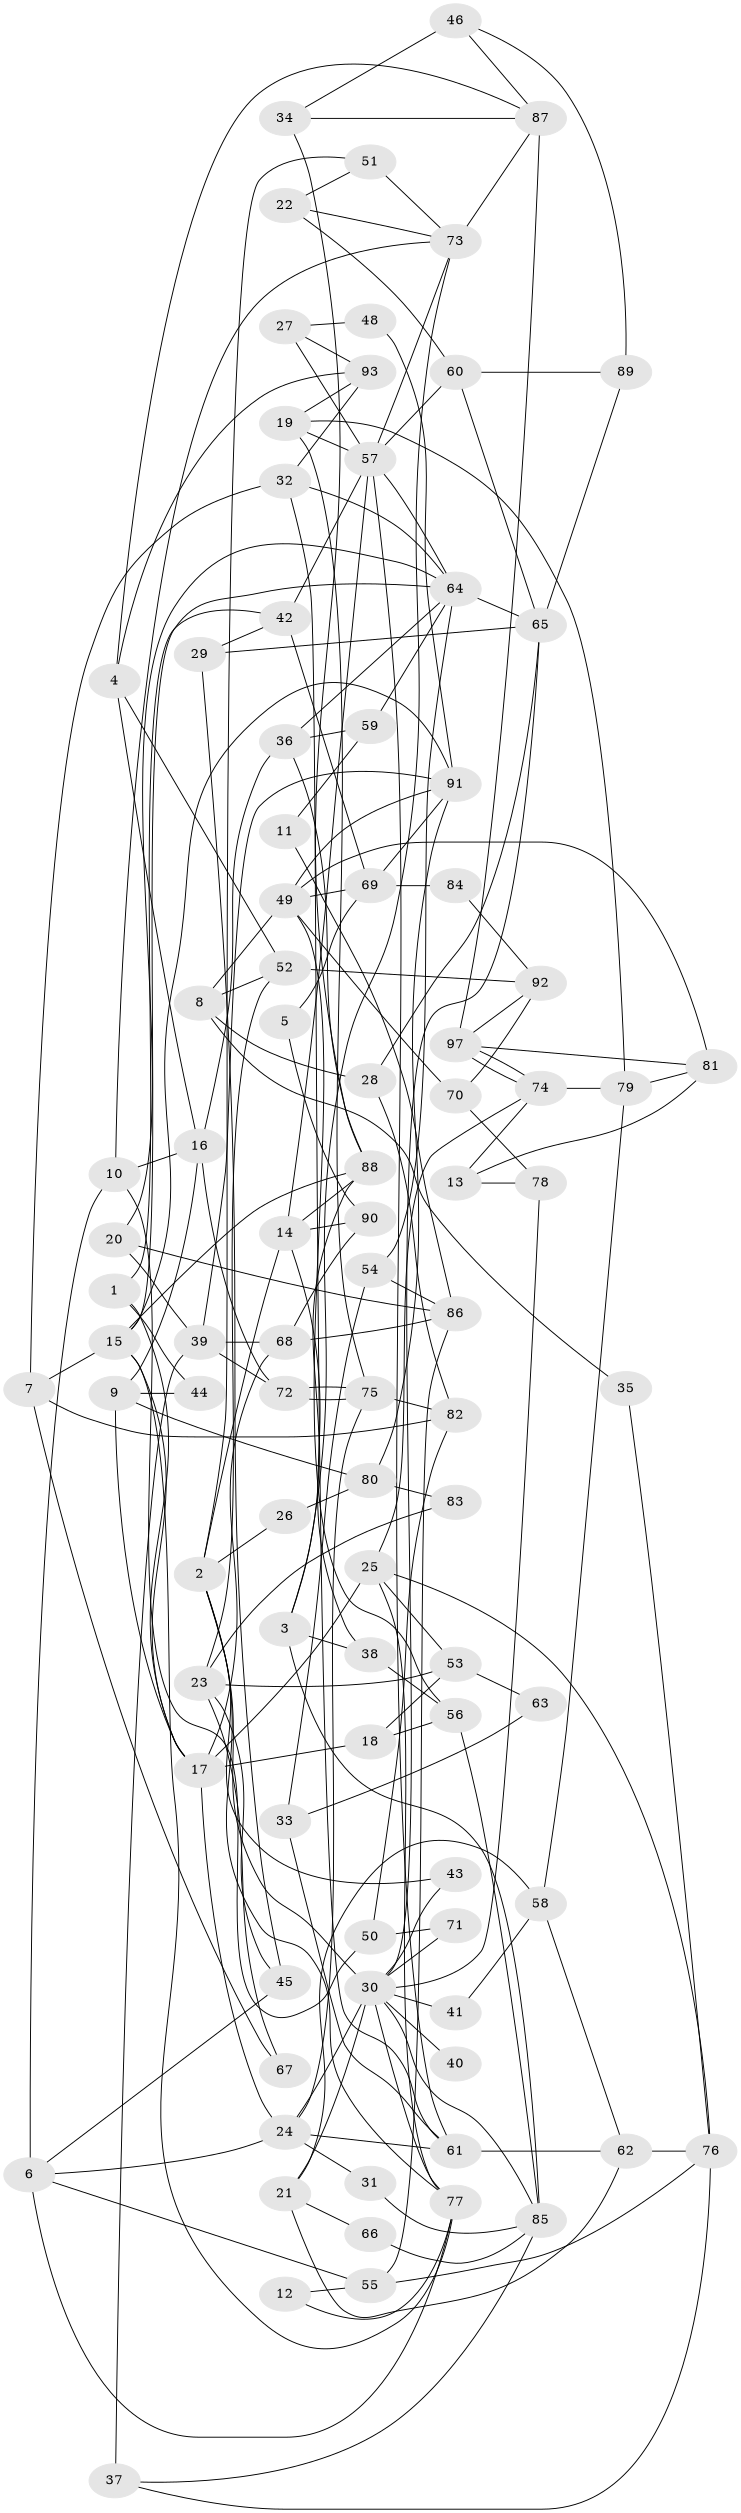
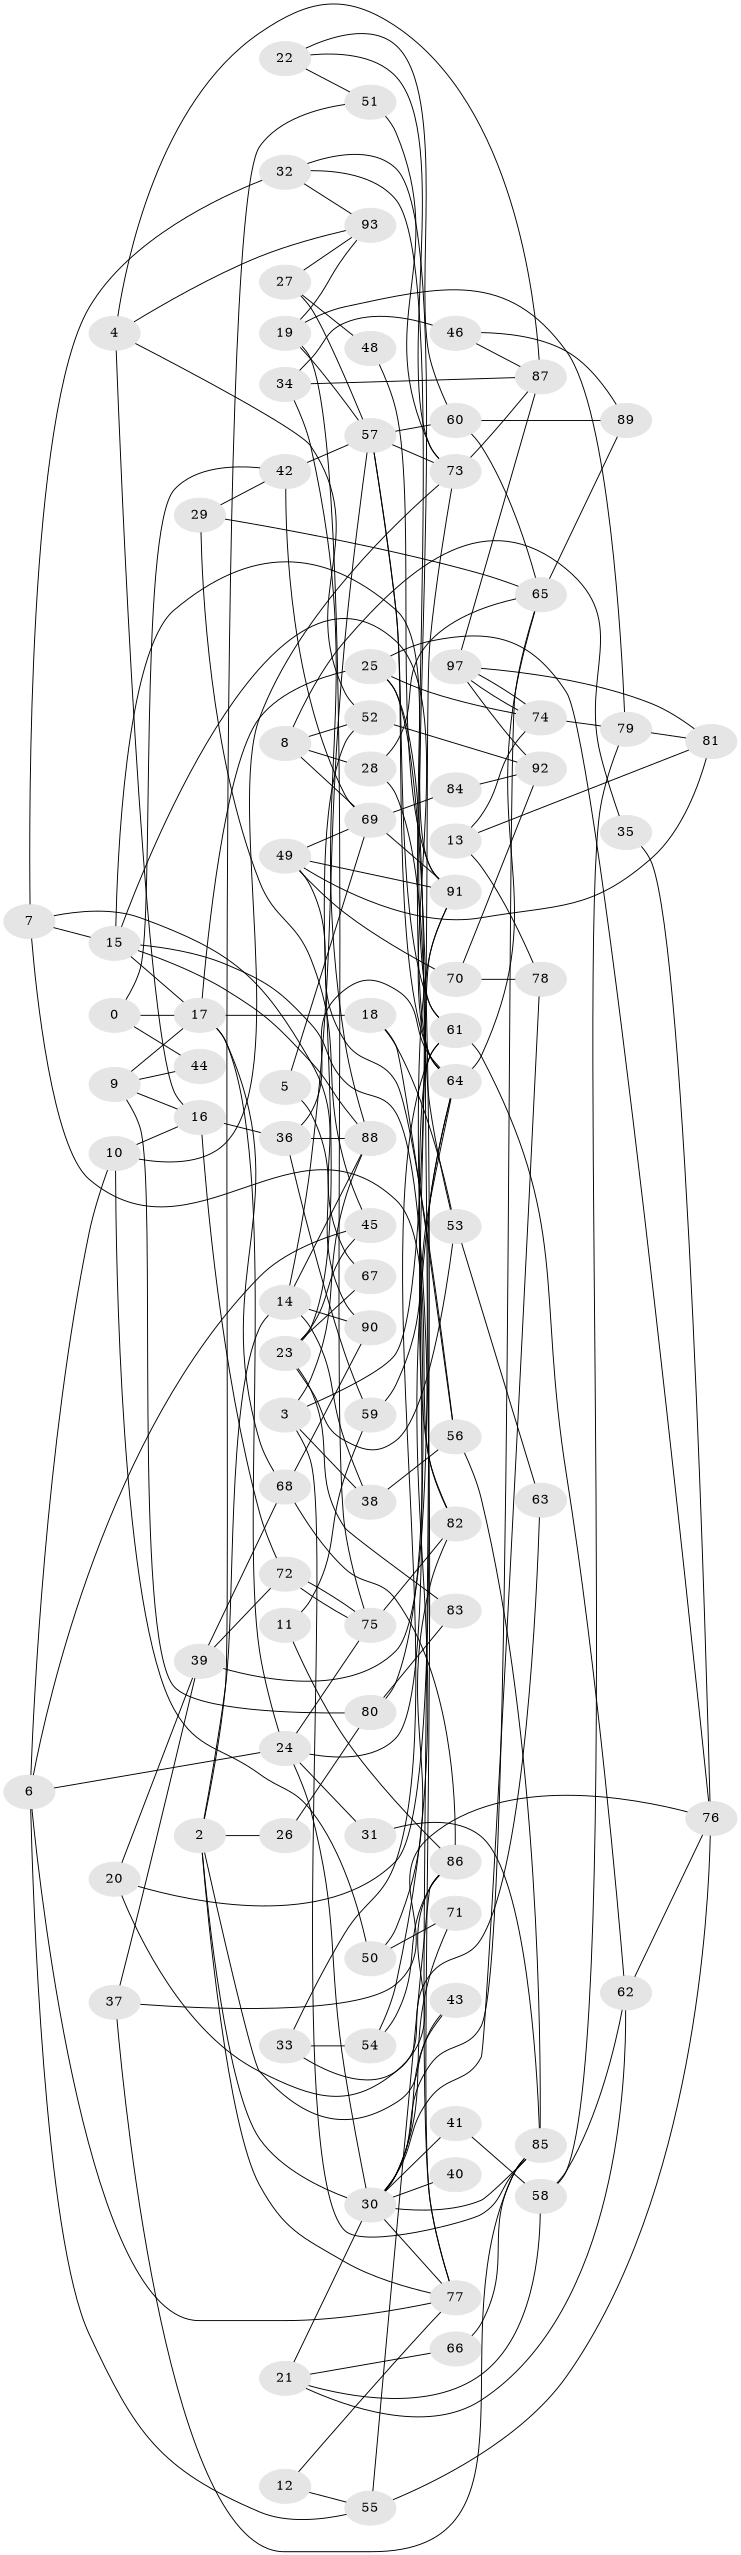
(243, 952) -> (326, 781)
(115, 1291) -> (115, 1015)
